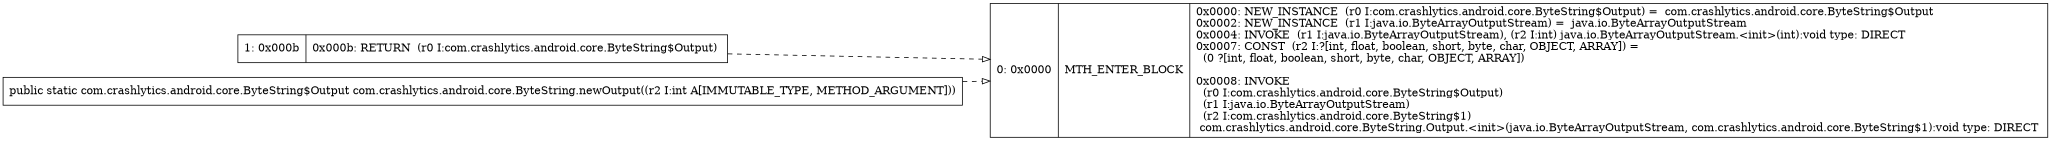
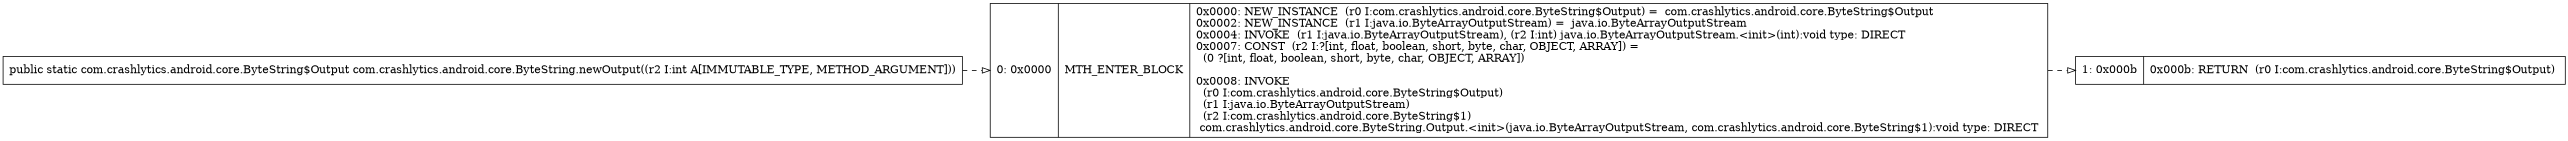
(855, 57) -> (2058, 70)
